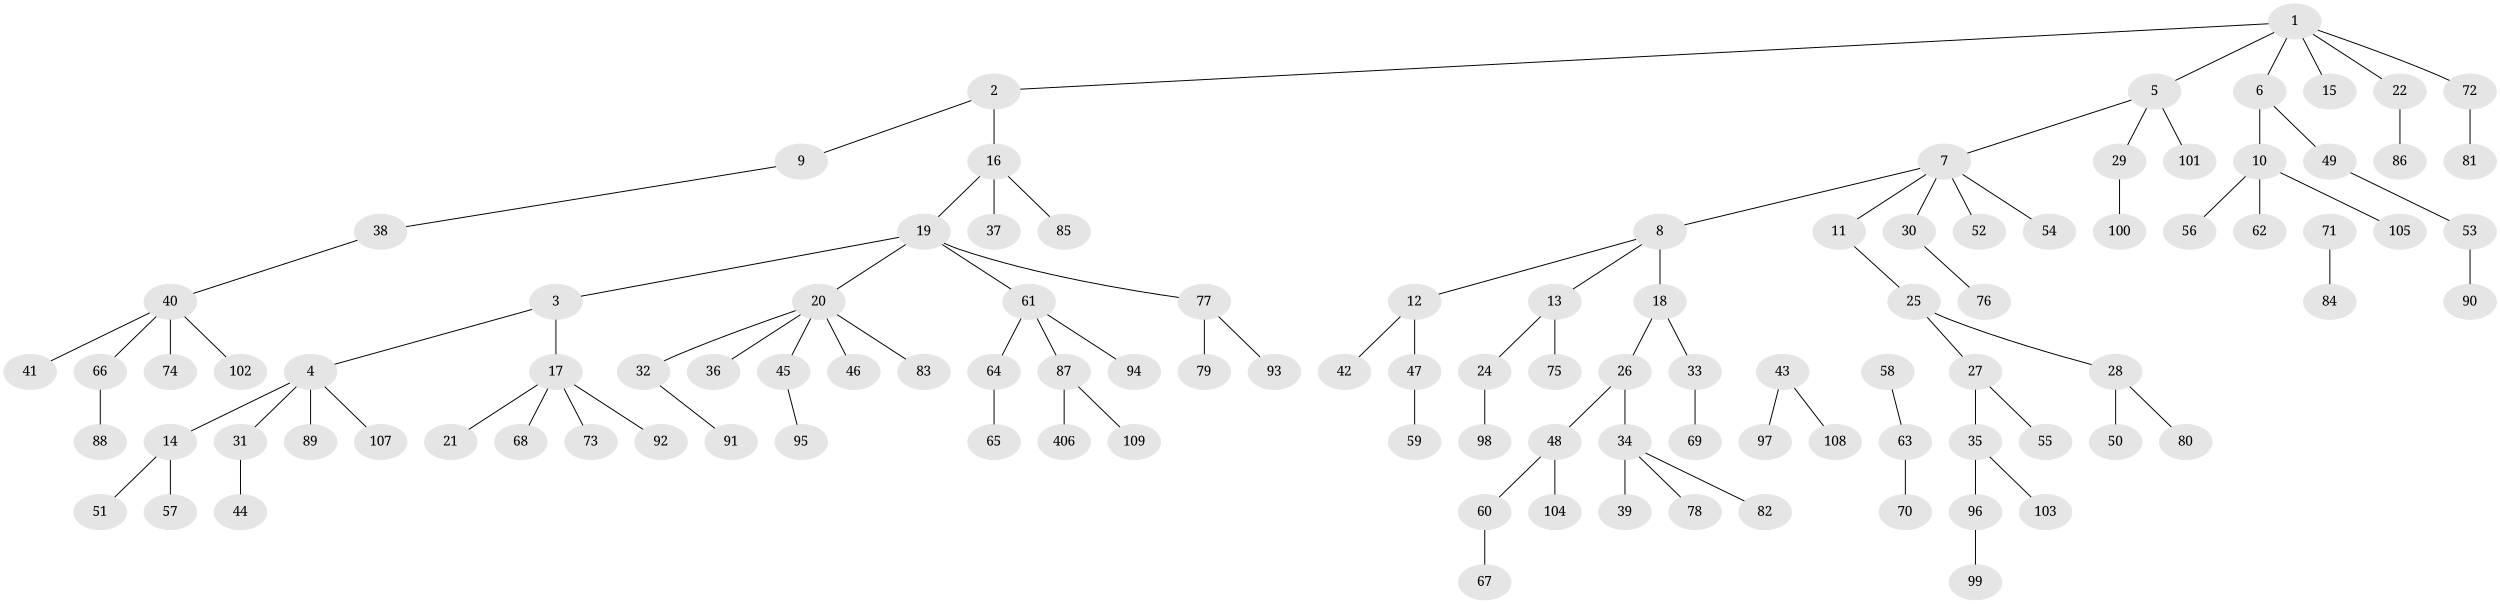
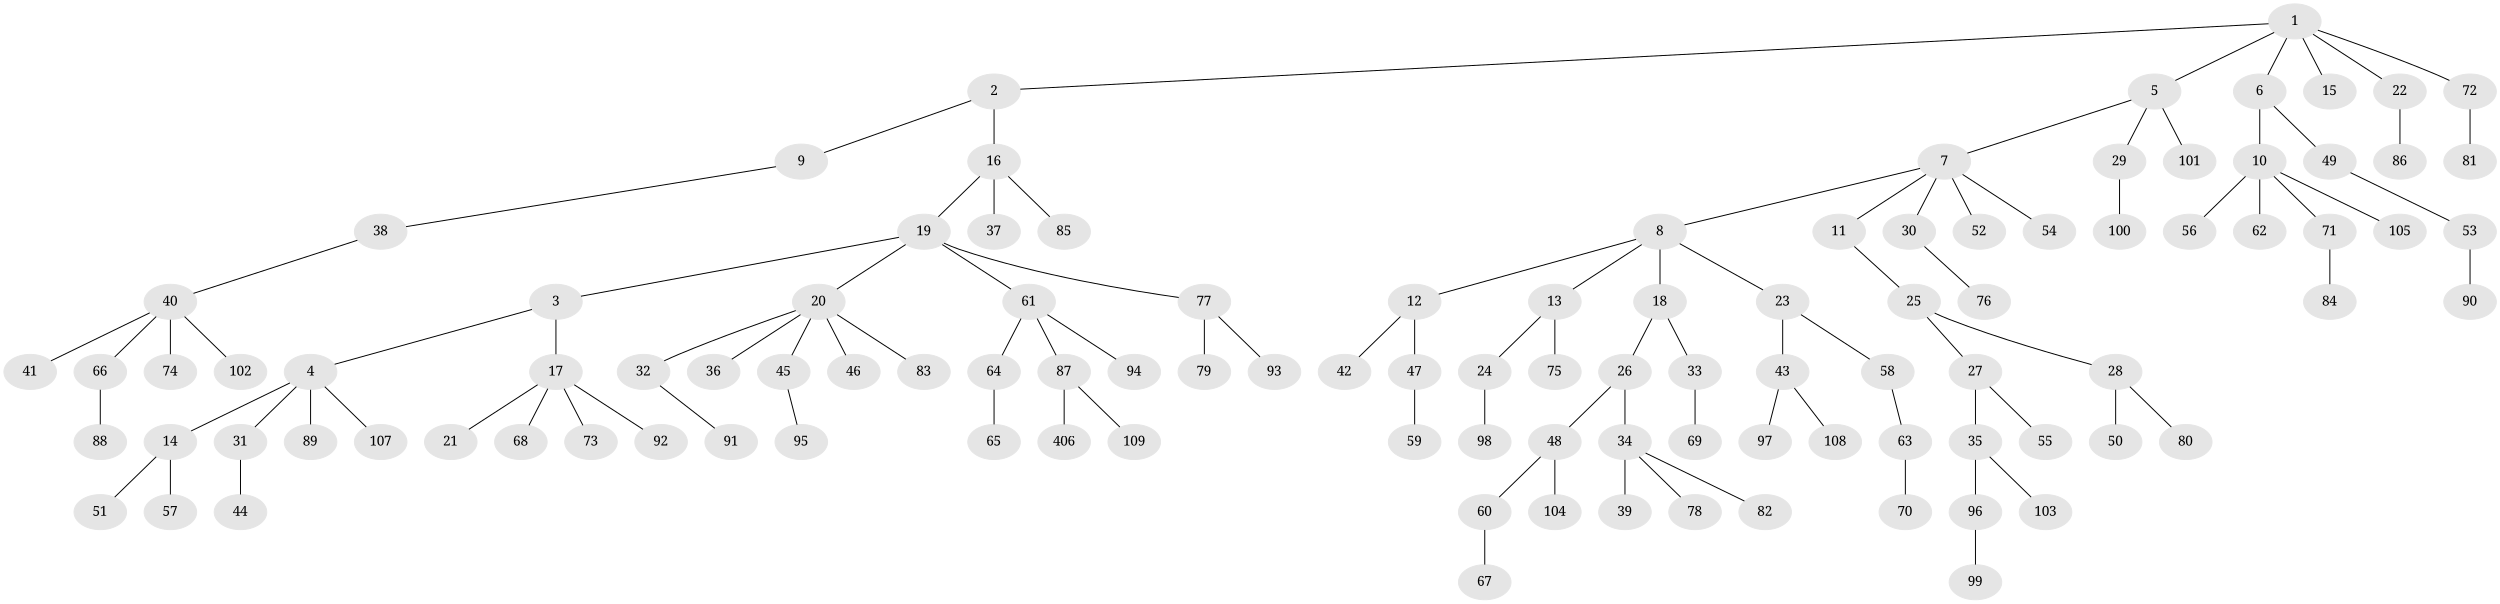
none -> (2295, 197)
none -> (1783, 302)
